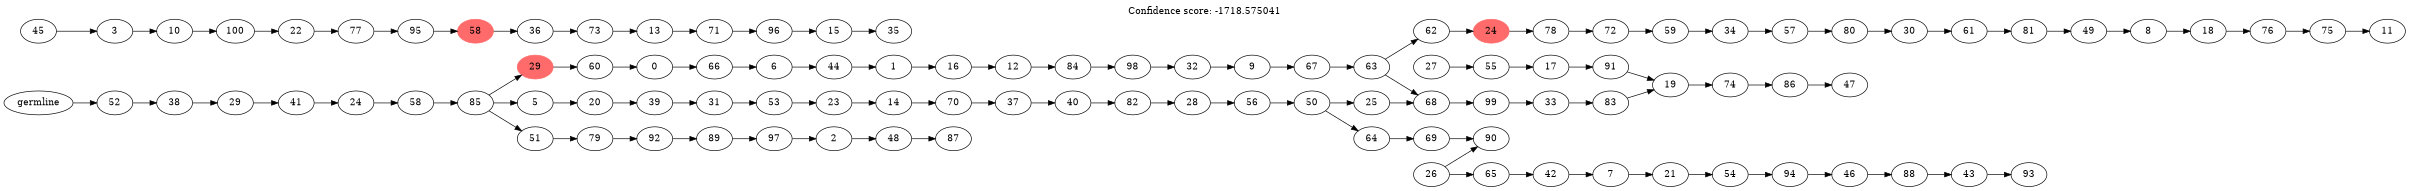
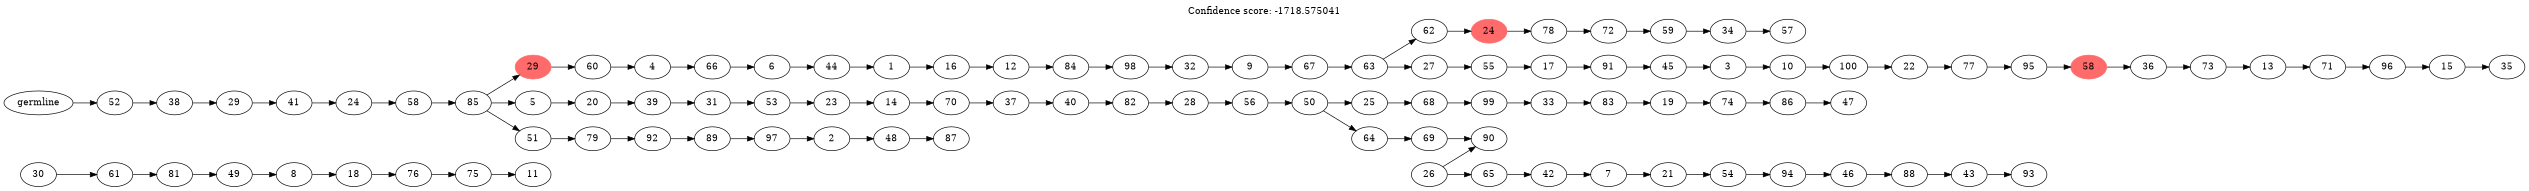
(1850, 31) -> none
(655, 67) -> (653, 67)
(1637, 75) -> (1635, 67)
(1399, 83) -> (1396, 67)
